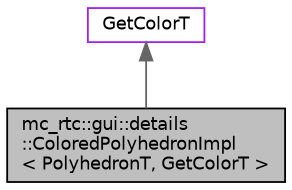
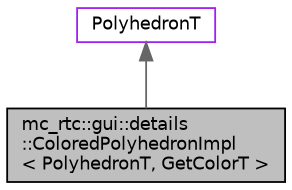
(146, 25) -> (146, 25)
